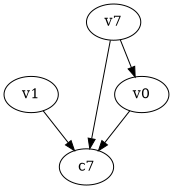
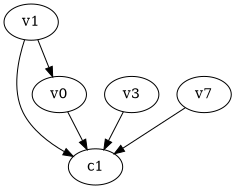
(126, 54) -> (43, 54)
none -> (132, 95)
(86, 167) -> (96, 167)
